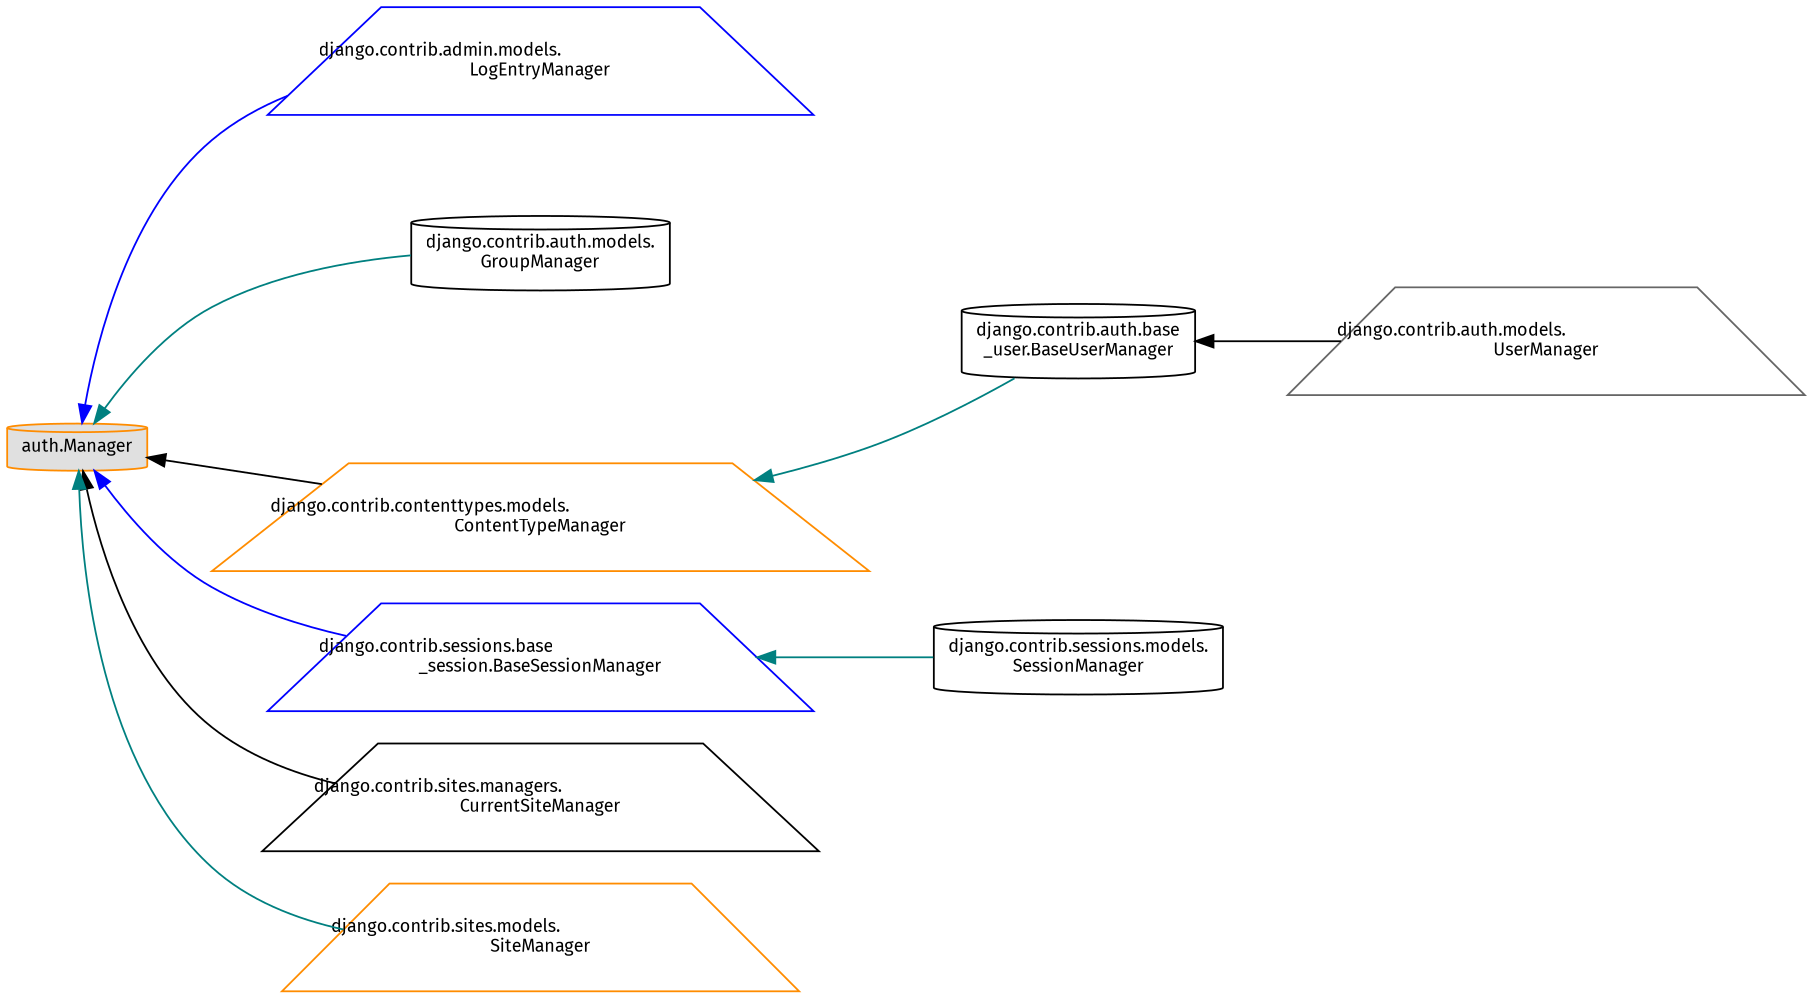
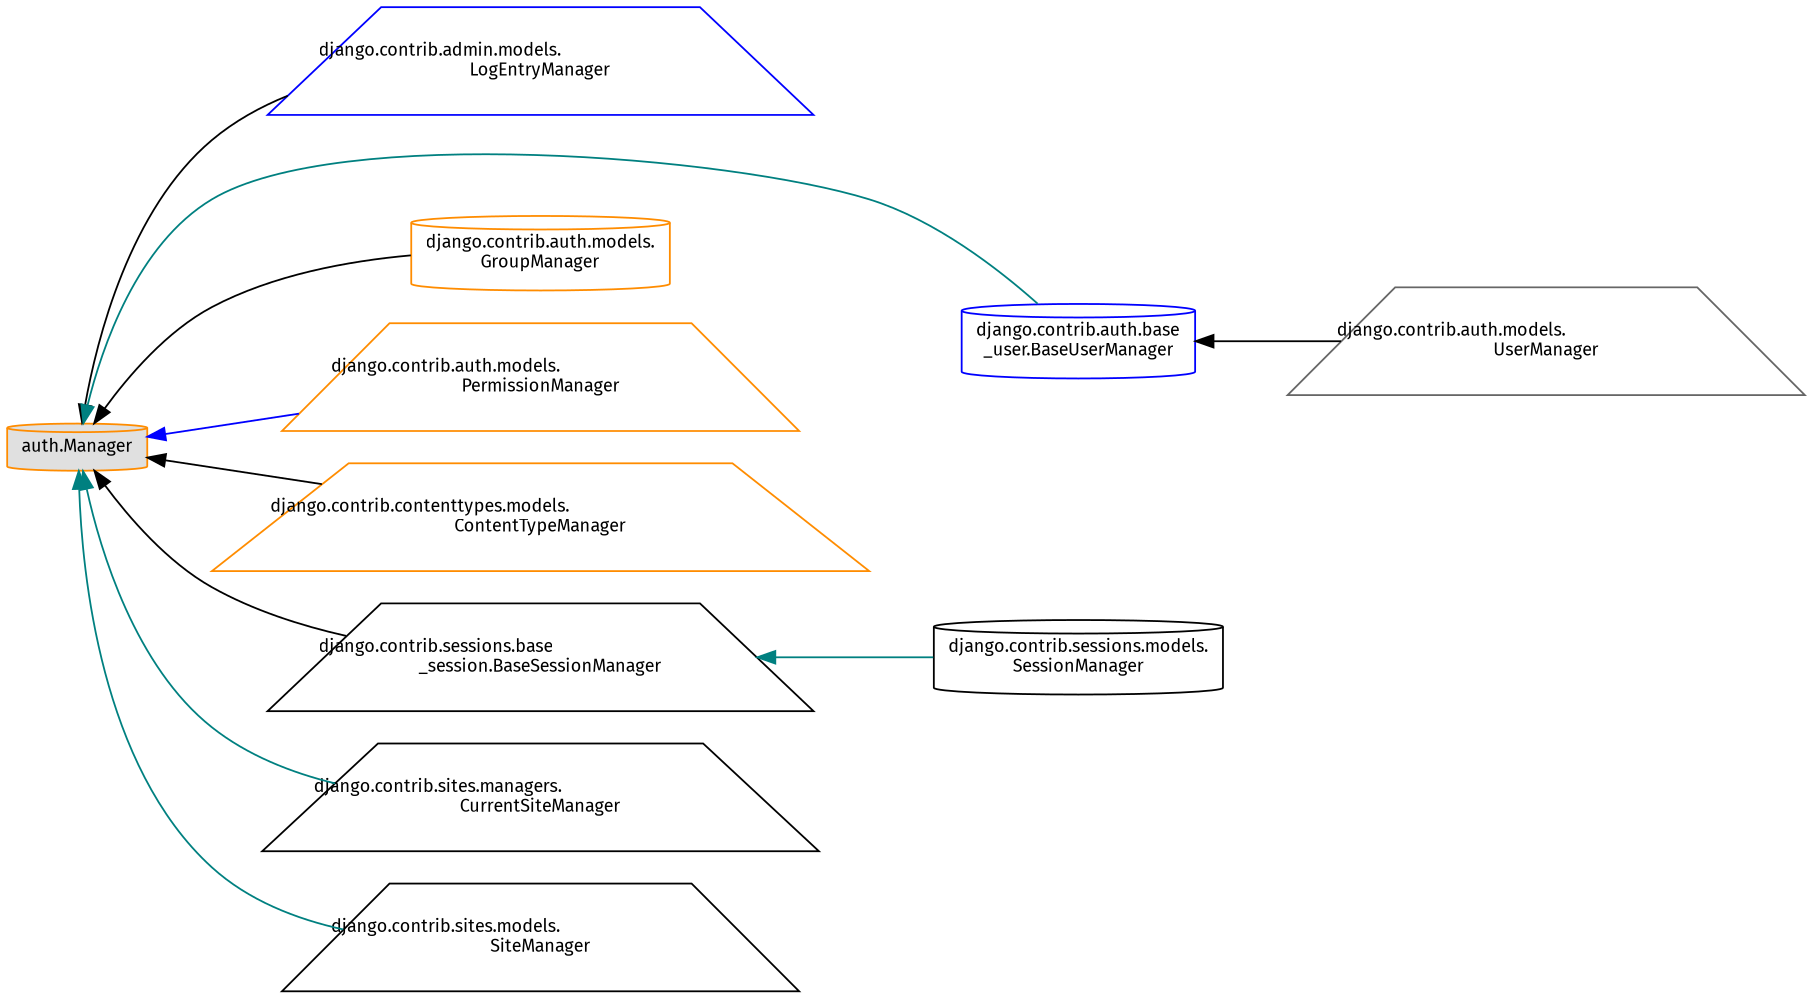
(147, 222) -> (147, 222)
(541, 253) -> (541, 253)
(238, 295) -> (238, 295)
(1078, 341) -> (1078, 341)
none -> (541, 377)
(897, 436) -> (516, 155)
(210, 586) -> (210, 586)
(541, 657) -> (541, 657)
(165, 677) -> (165, 677)
(541, 937) -> (541, 937)
